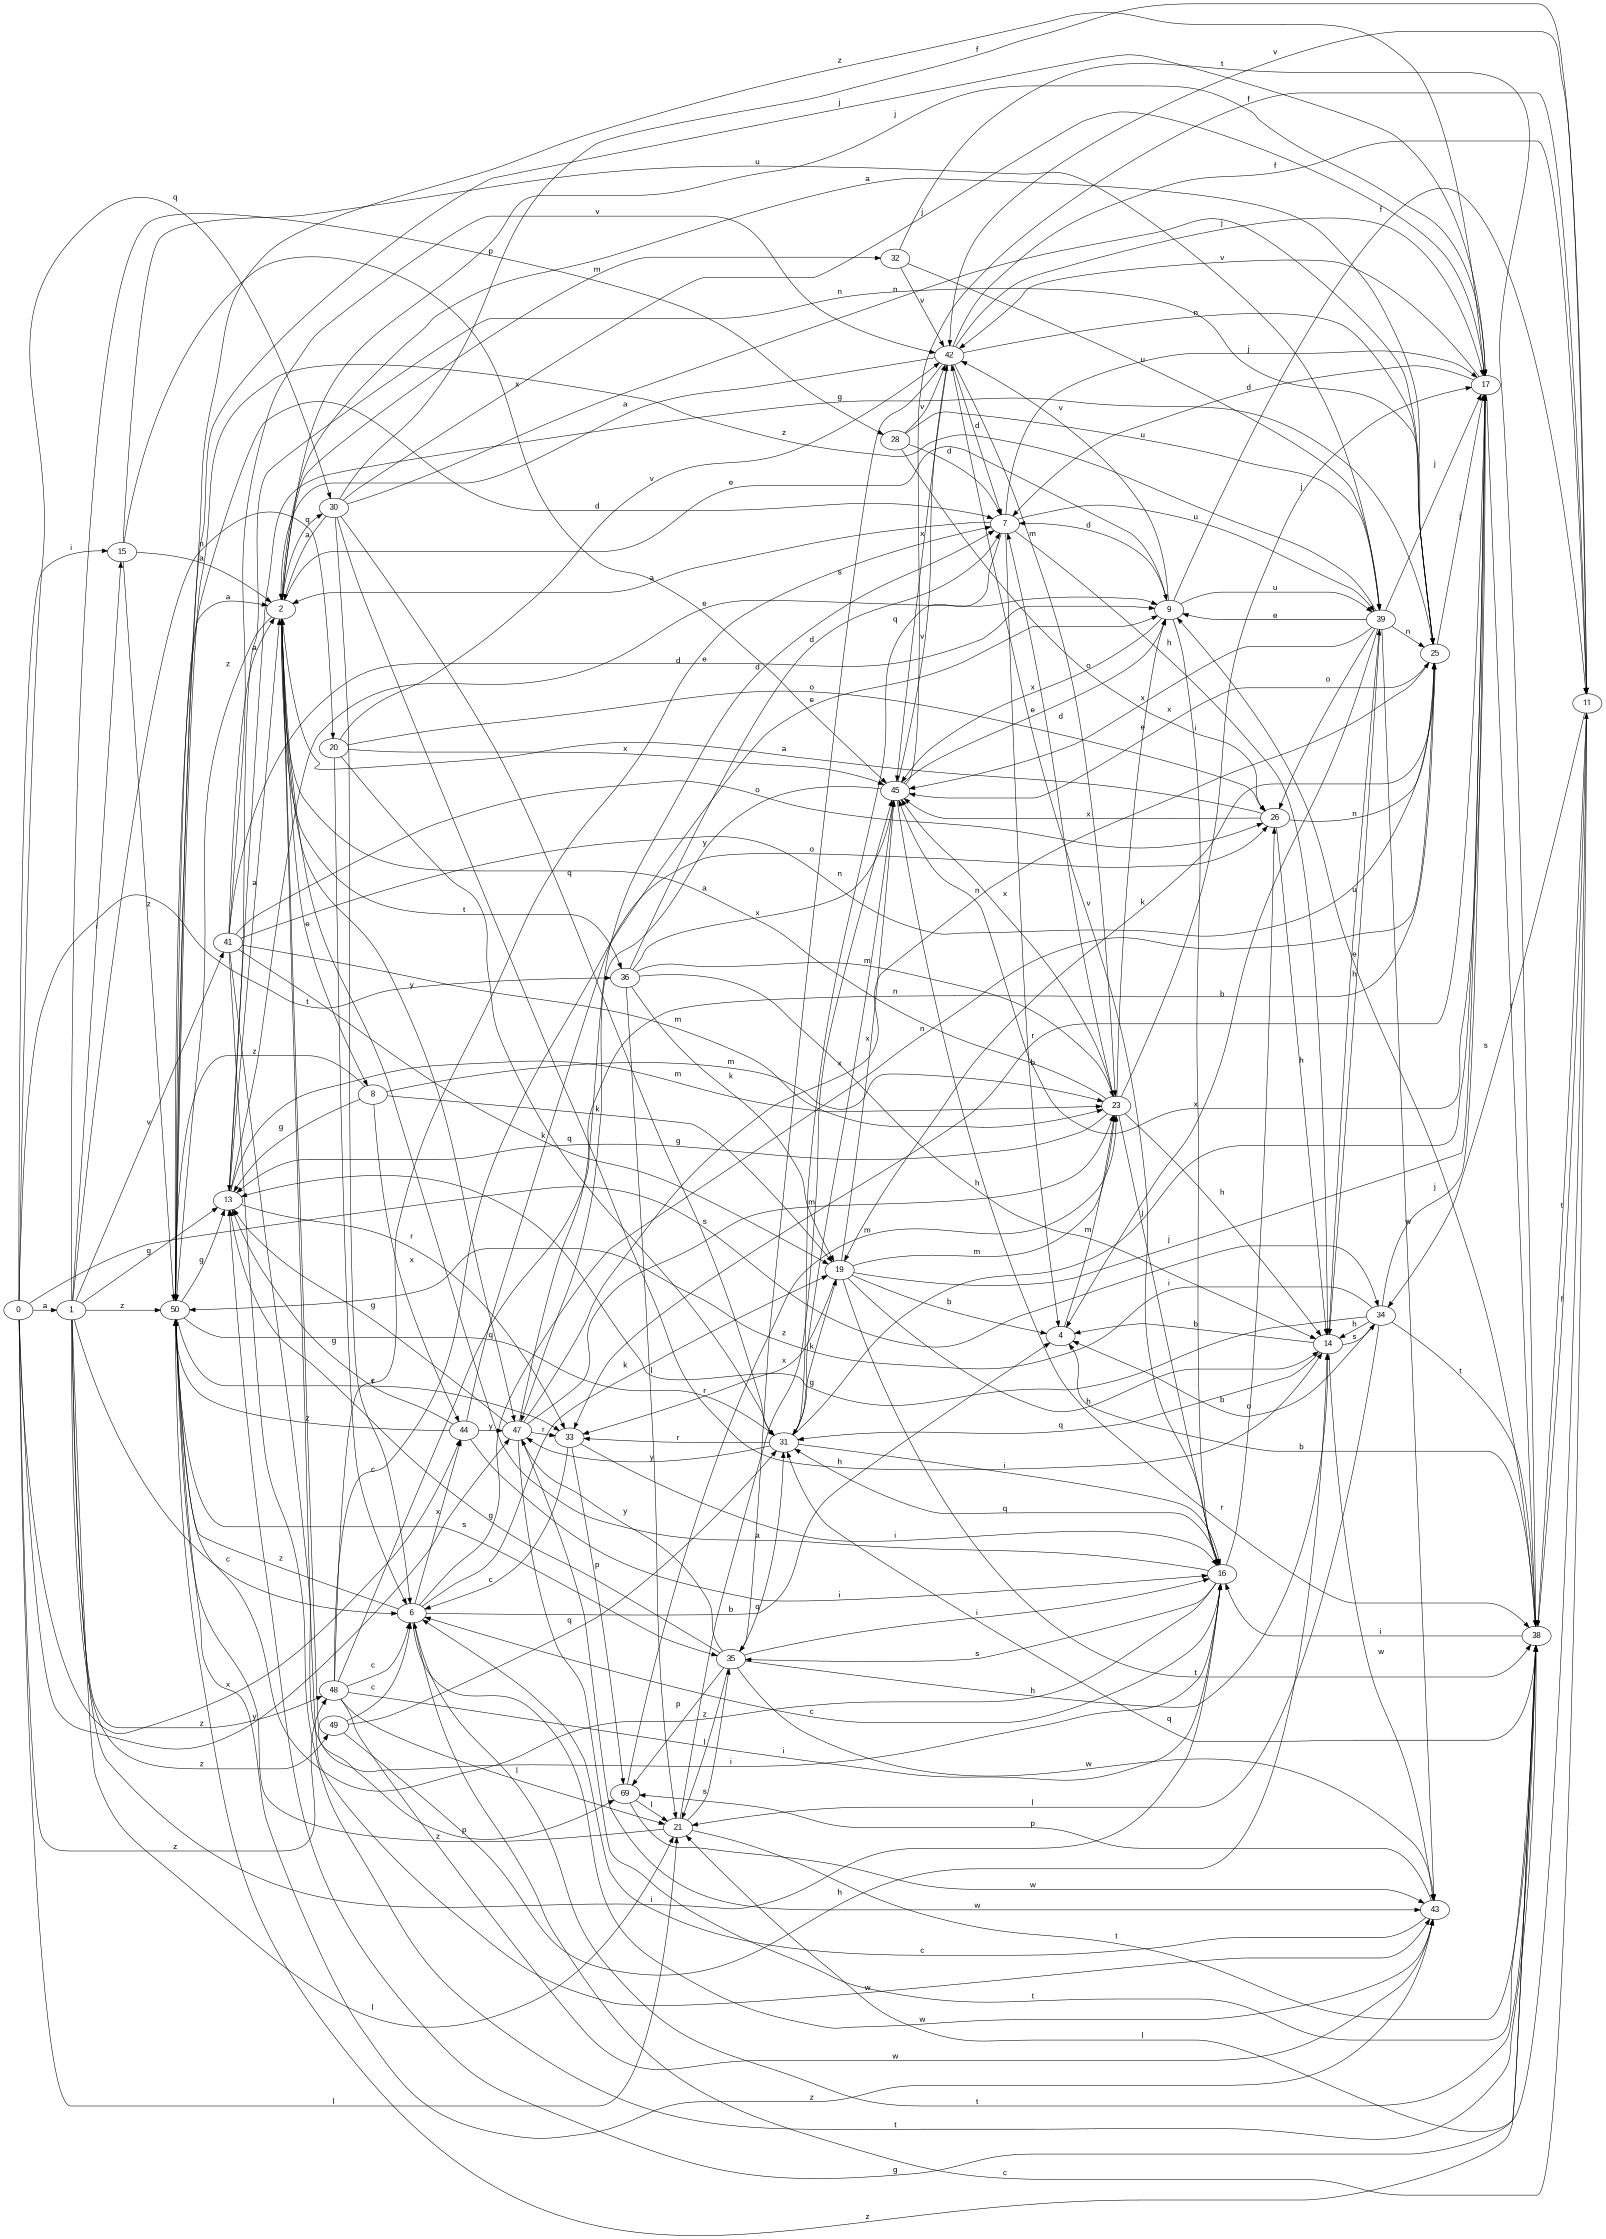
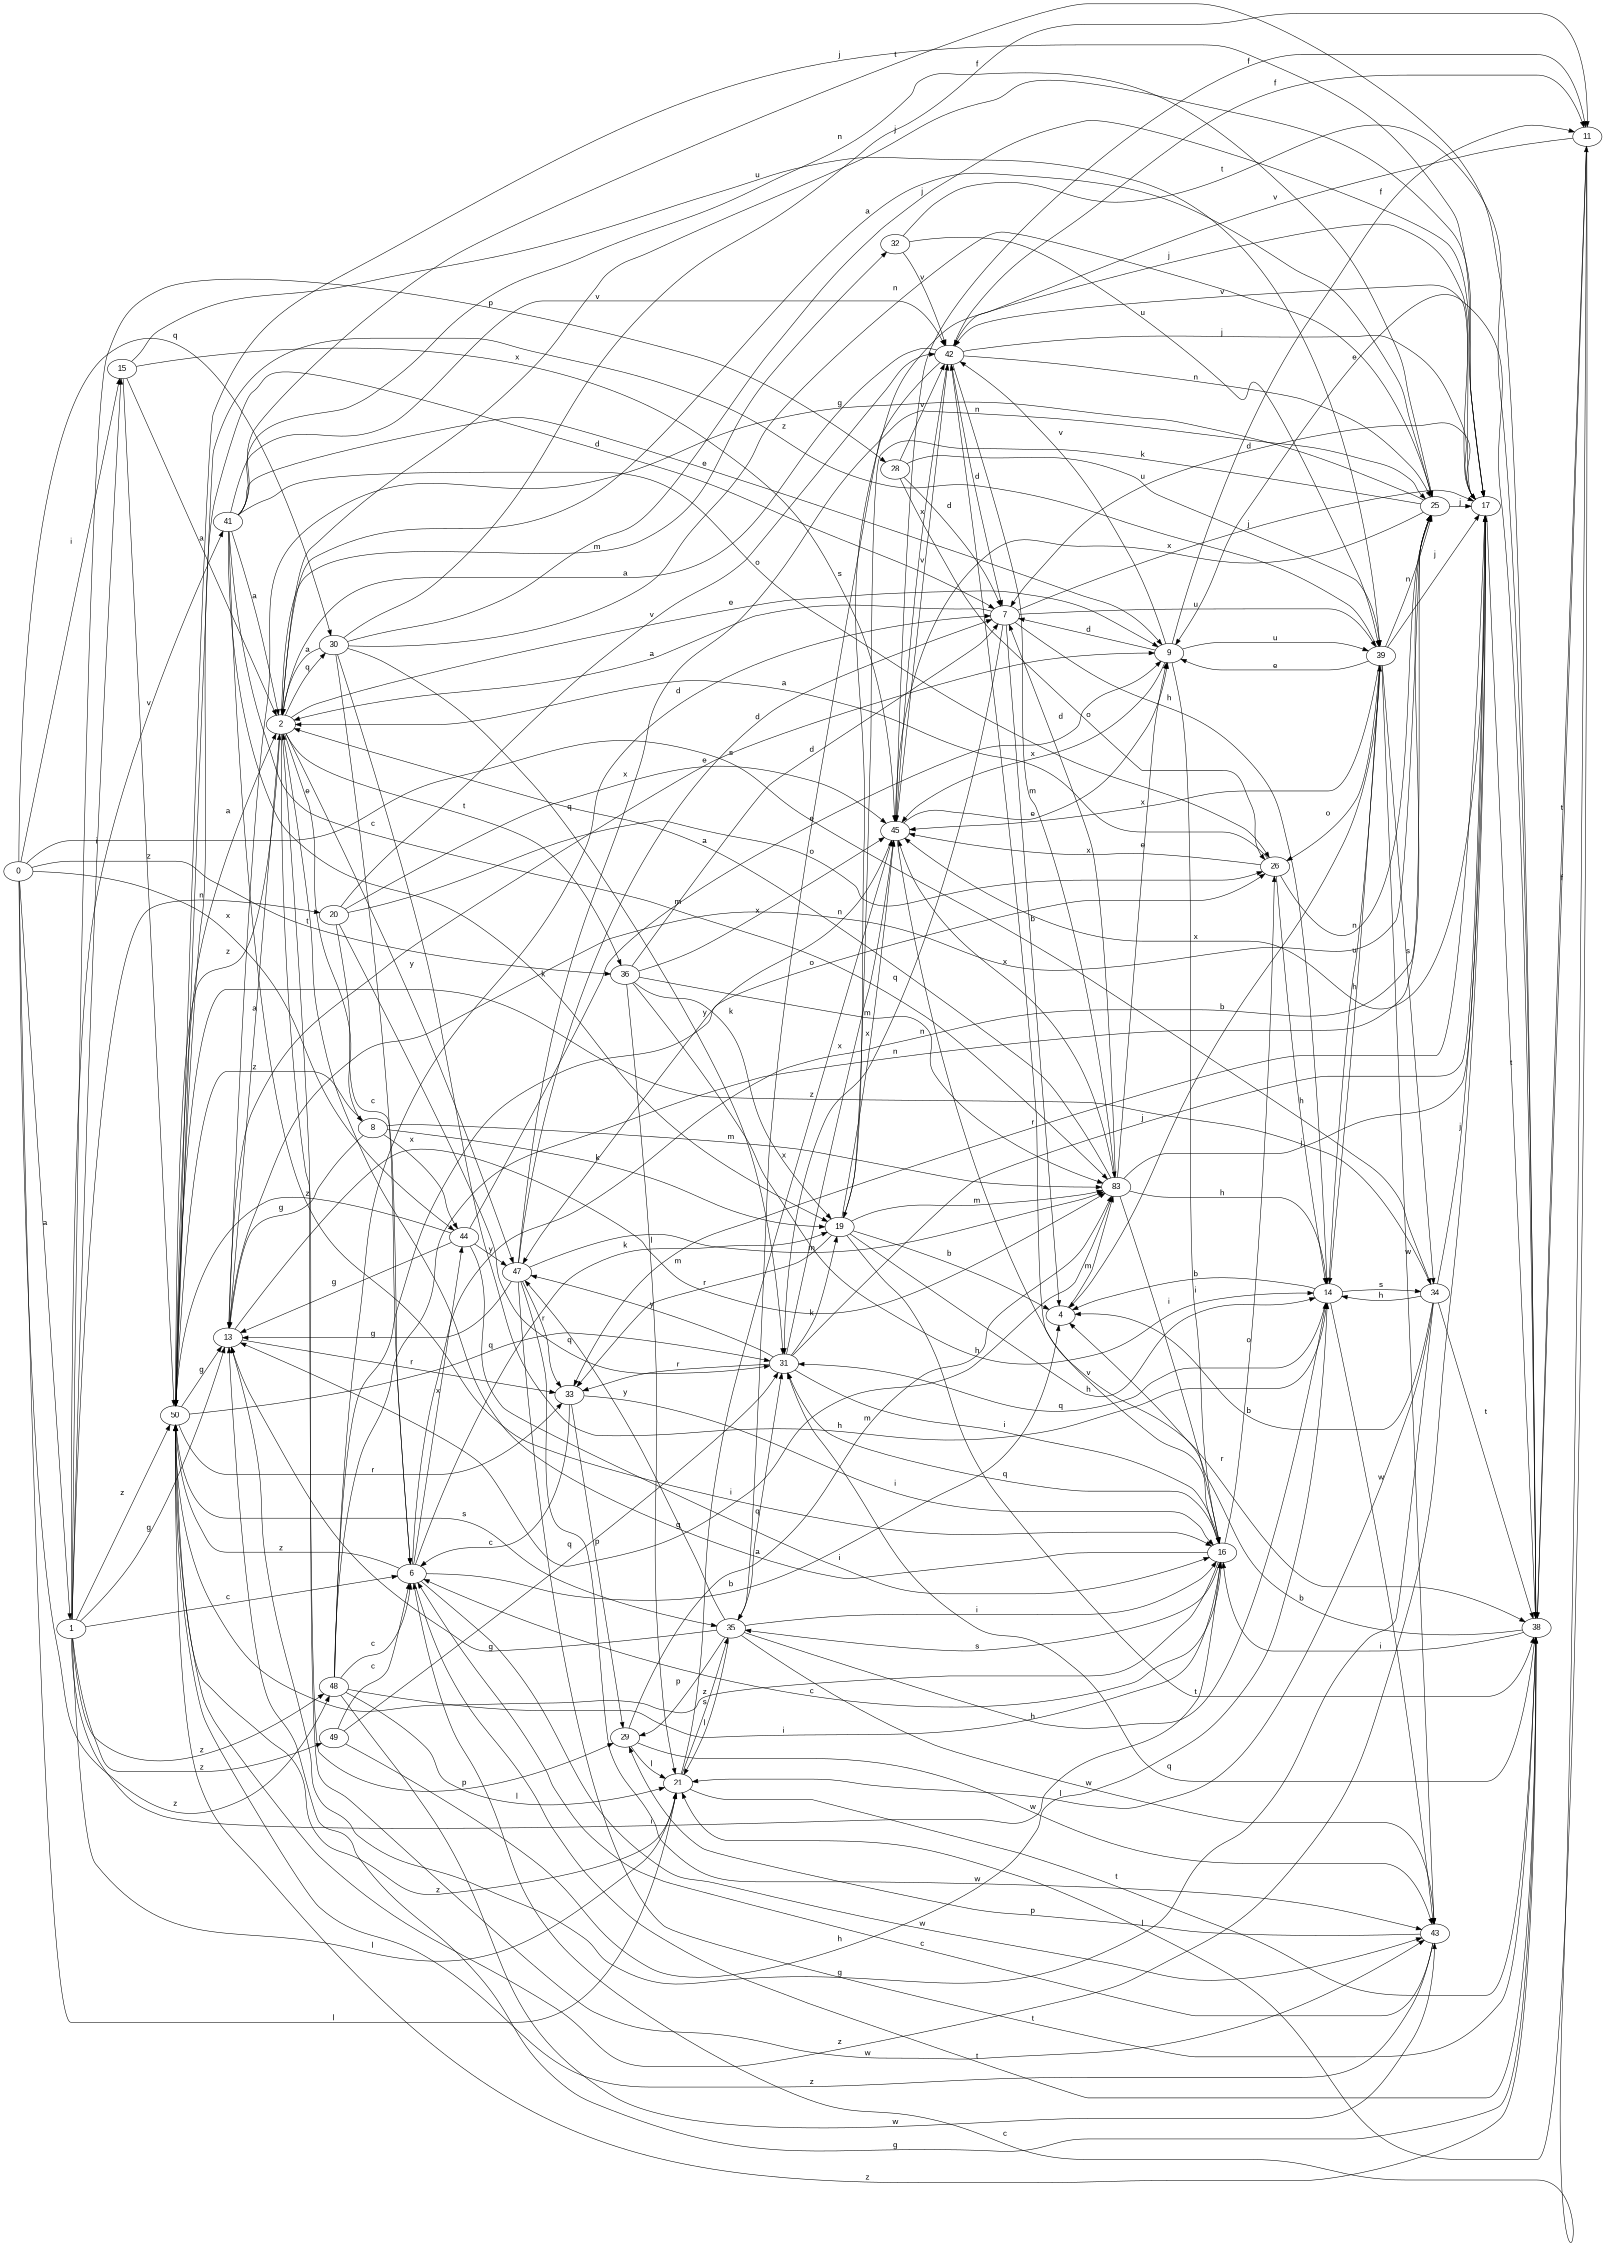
(1505, 1031) -> (1406, 957)
(1116, 1106) -> (1116, 1187)
(146, 1745) -> none
(625, 1794) -> (625, 1738)
